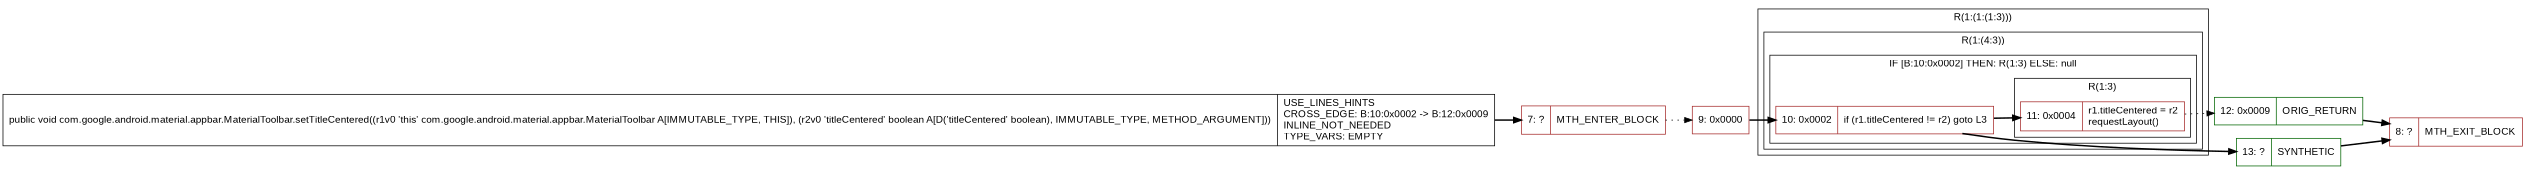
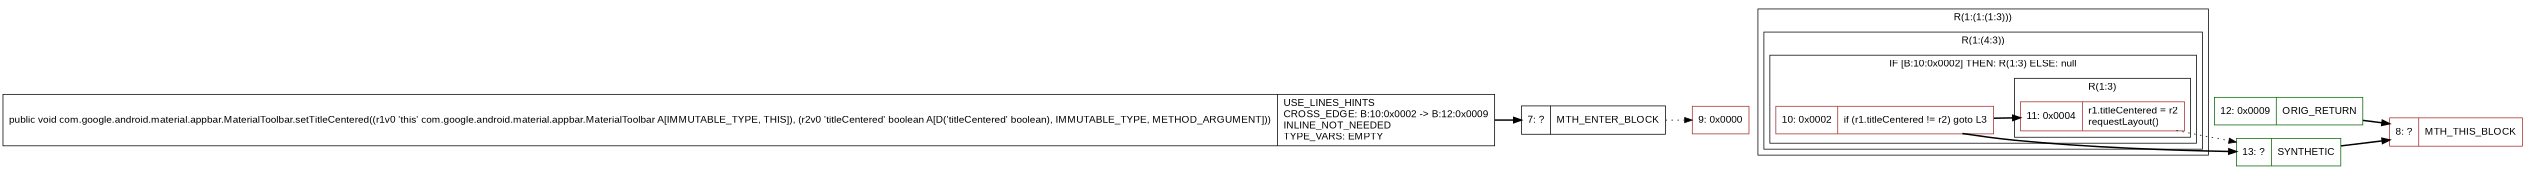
(2196, 114) -> (2213, 138)
(1593, 120) -> (1593, 120)
(1759, 120) -> none
(2470, 132) -> (2471, 132)
